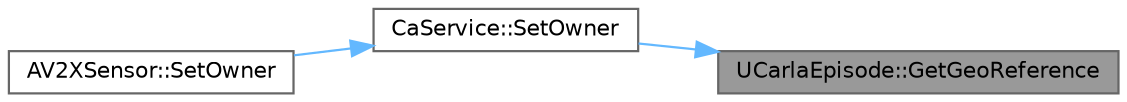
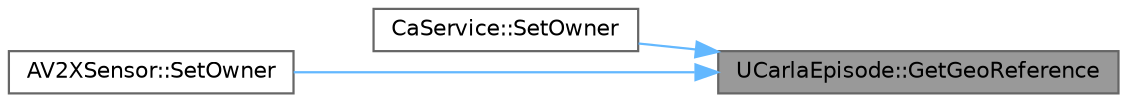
(323, 52) -> (494, 72)
